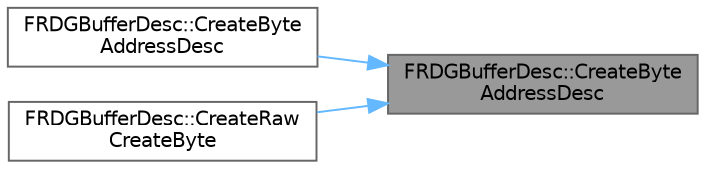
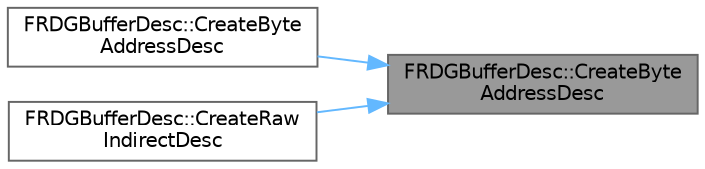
(163, 131) -> (163, 131)
